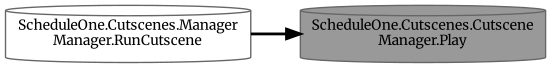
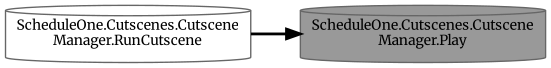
(128, 34) -> (128, 34)
